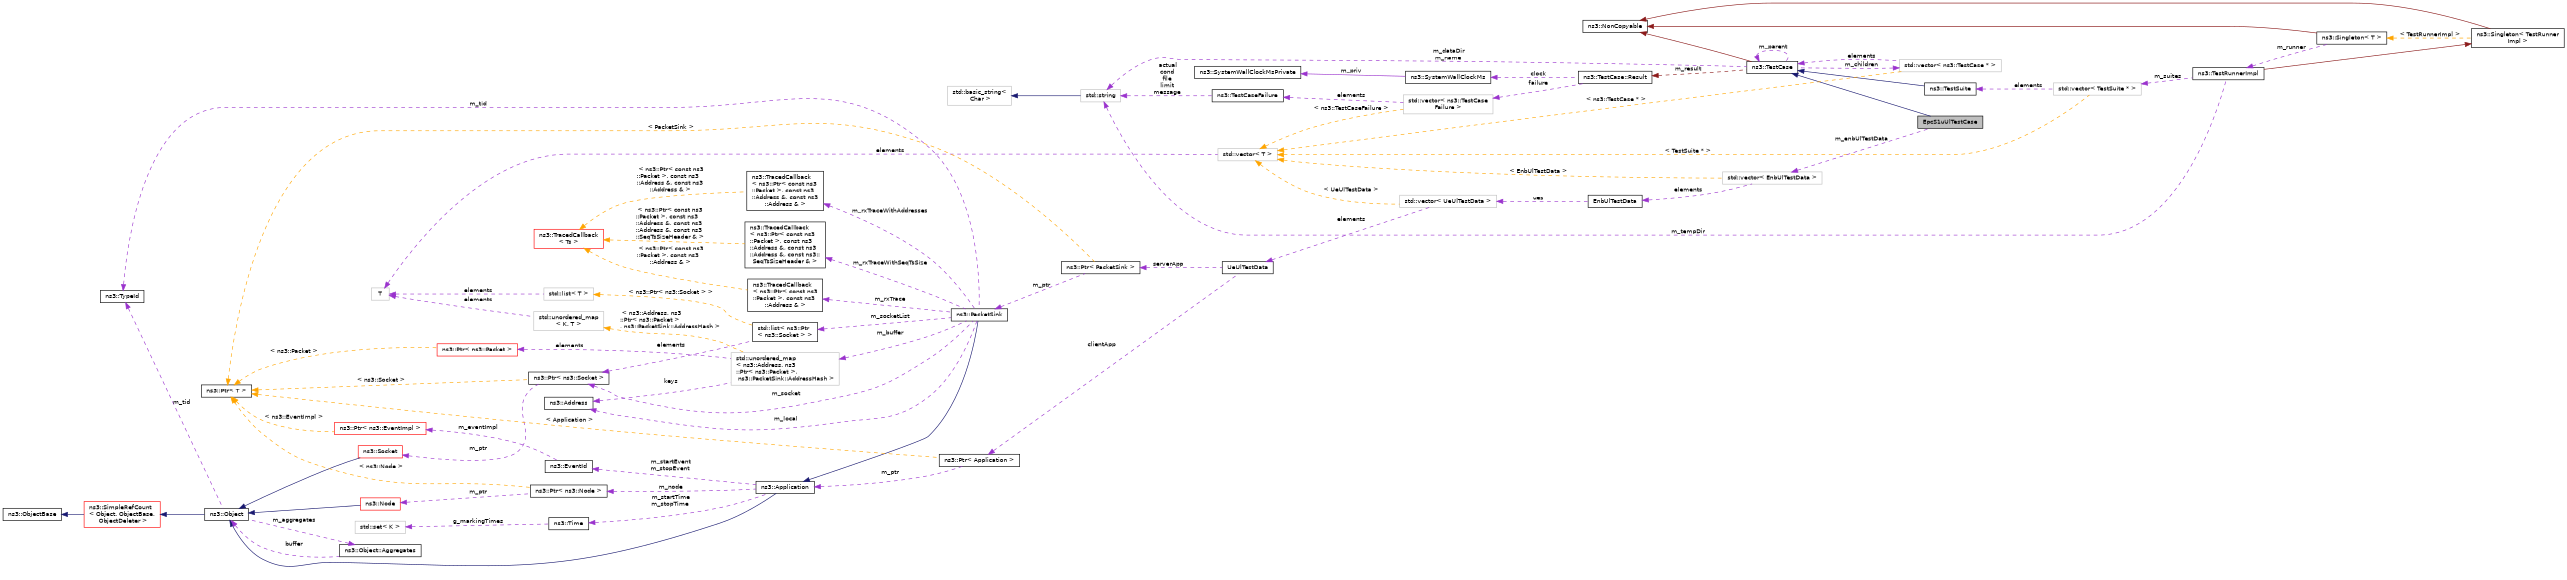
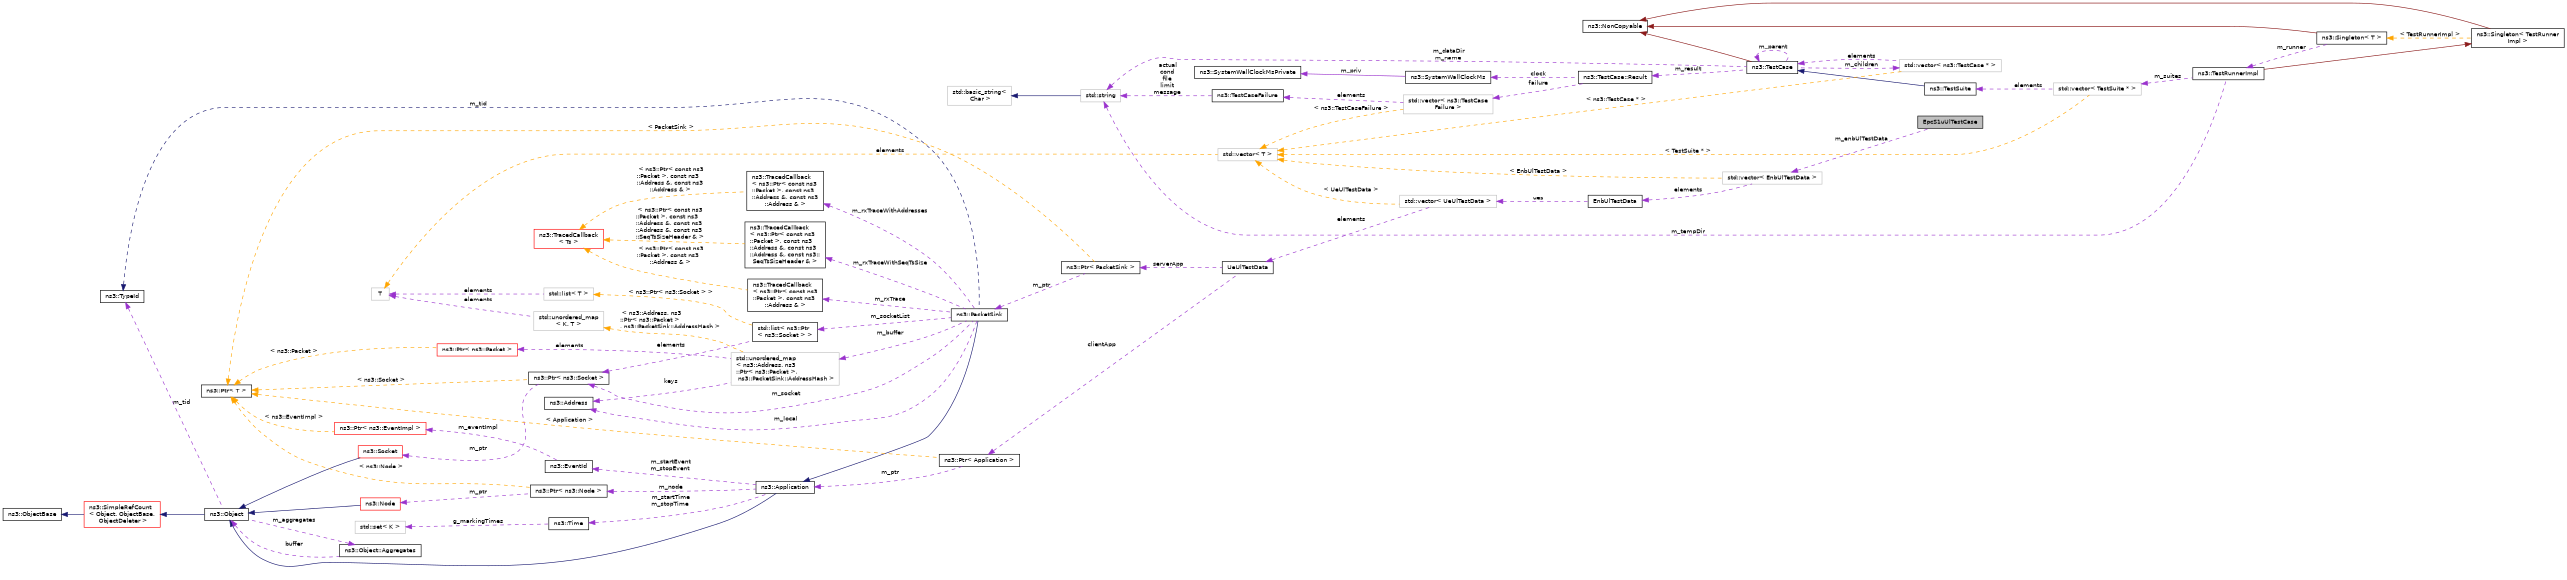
(1703, 73) -> (1703, 73)
(1864, 96) -> none
(560, 107) -> (560, 107)
(778, 154) -> (778, 154)
